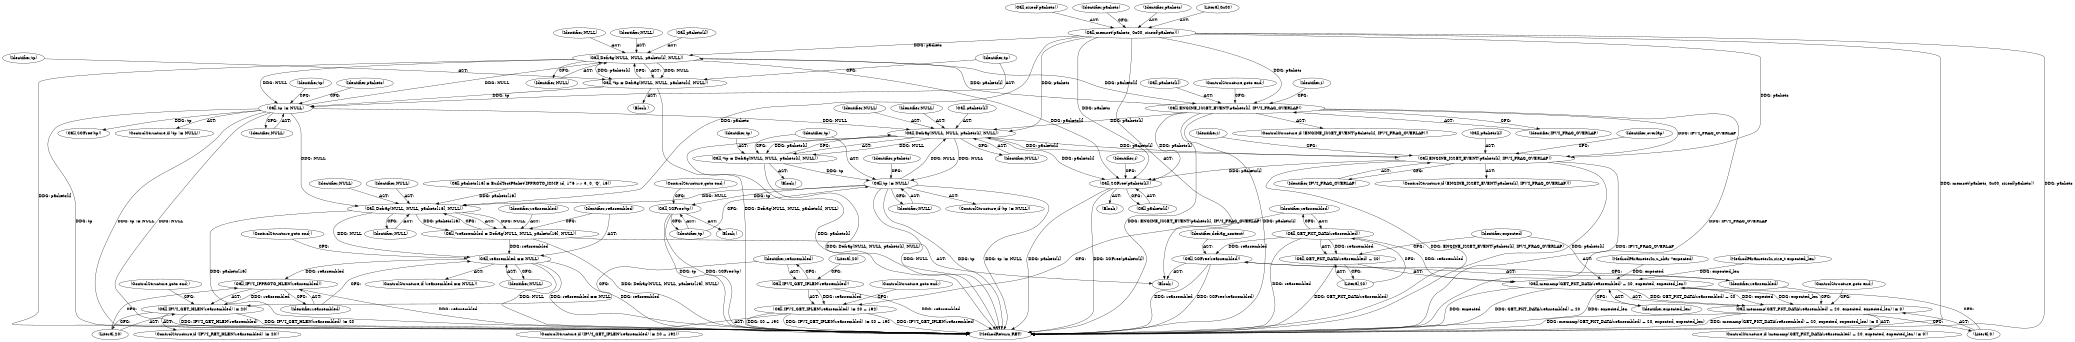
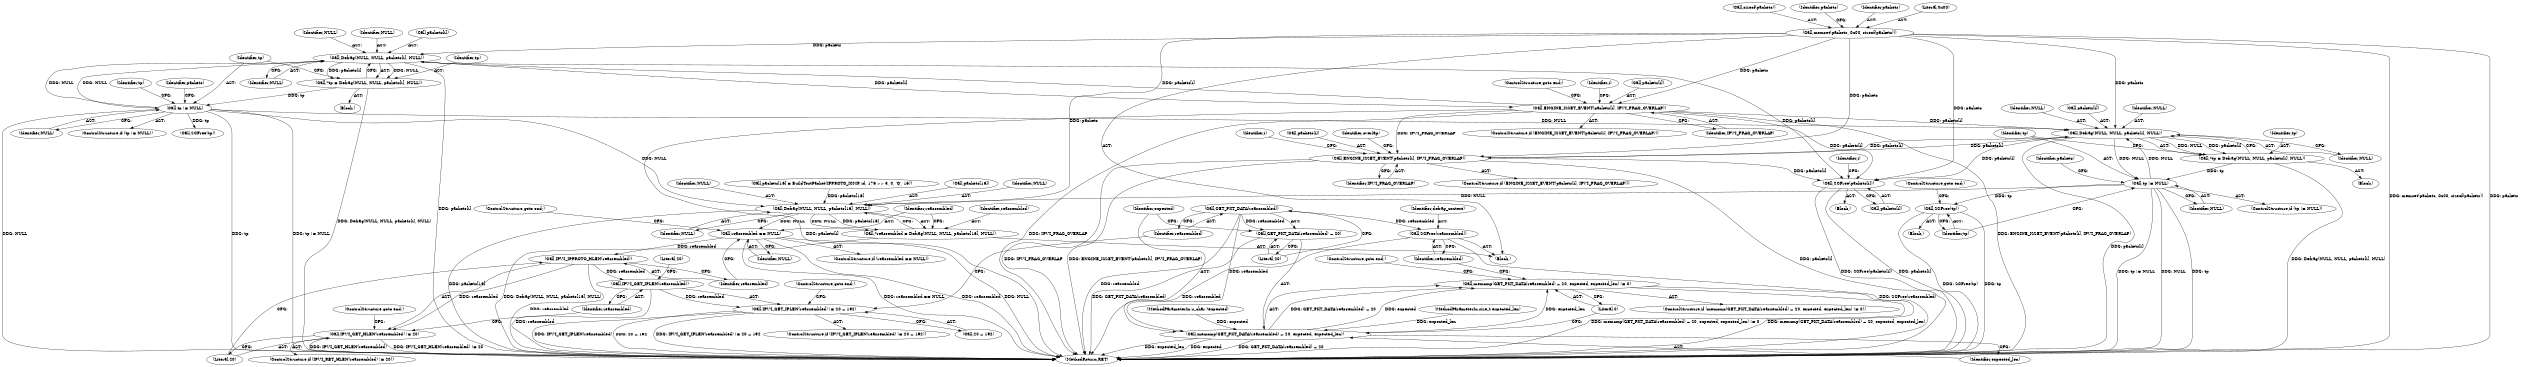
none -> (971, 184)
(510, 245) -> none
none -> (606, 274)
none -> (978, 335)
